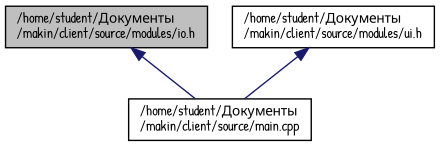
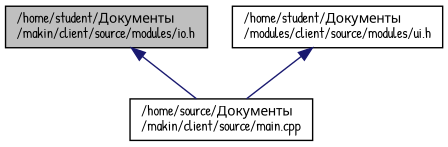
(333, 27) -> (338, 27)
(220, 120) -> (221, 120)
